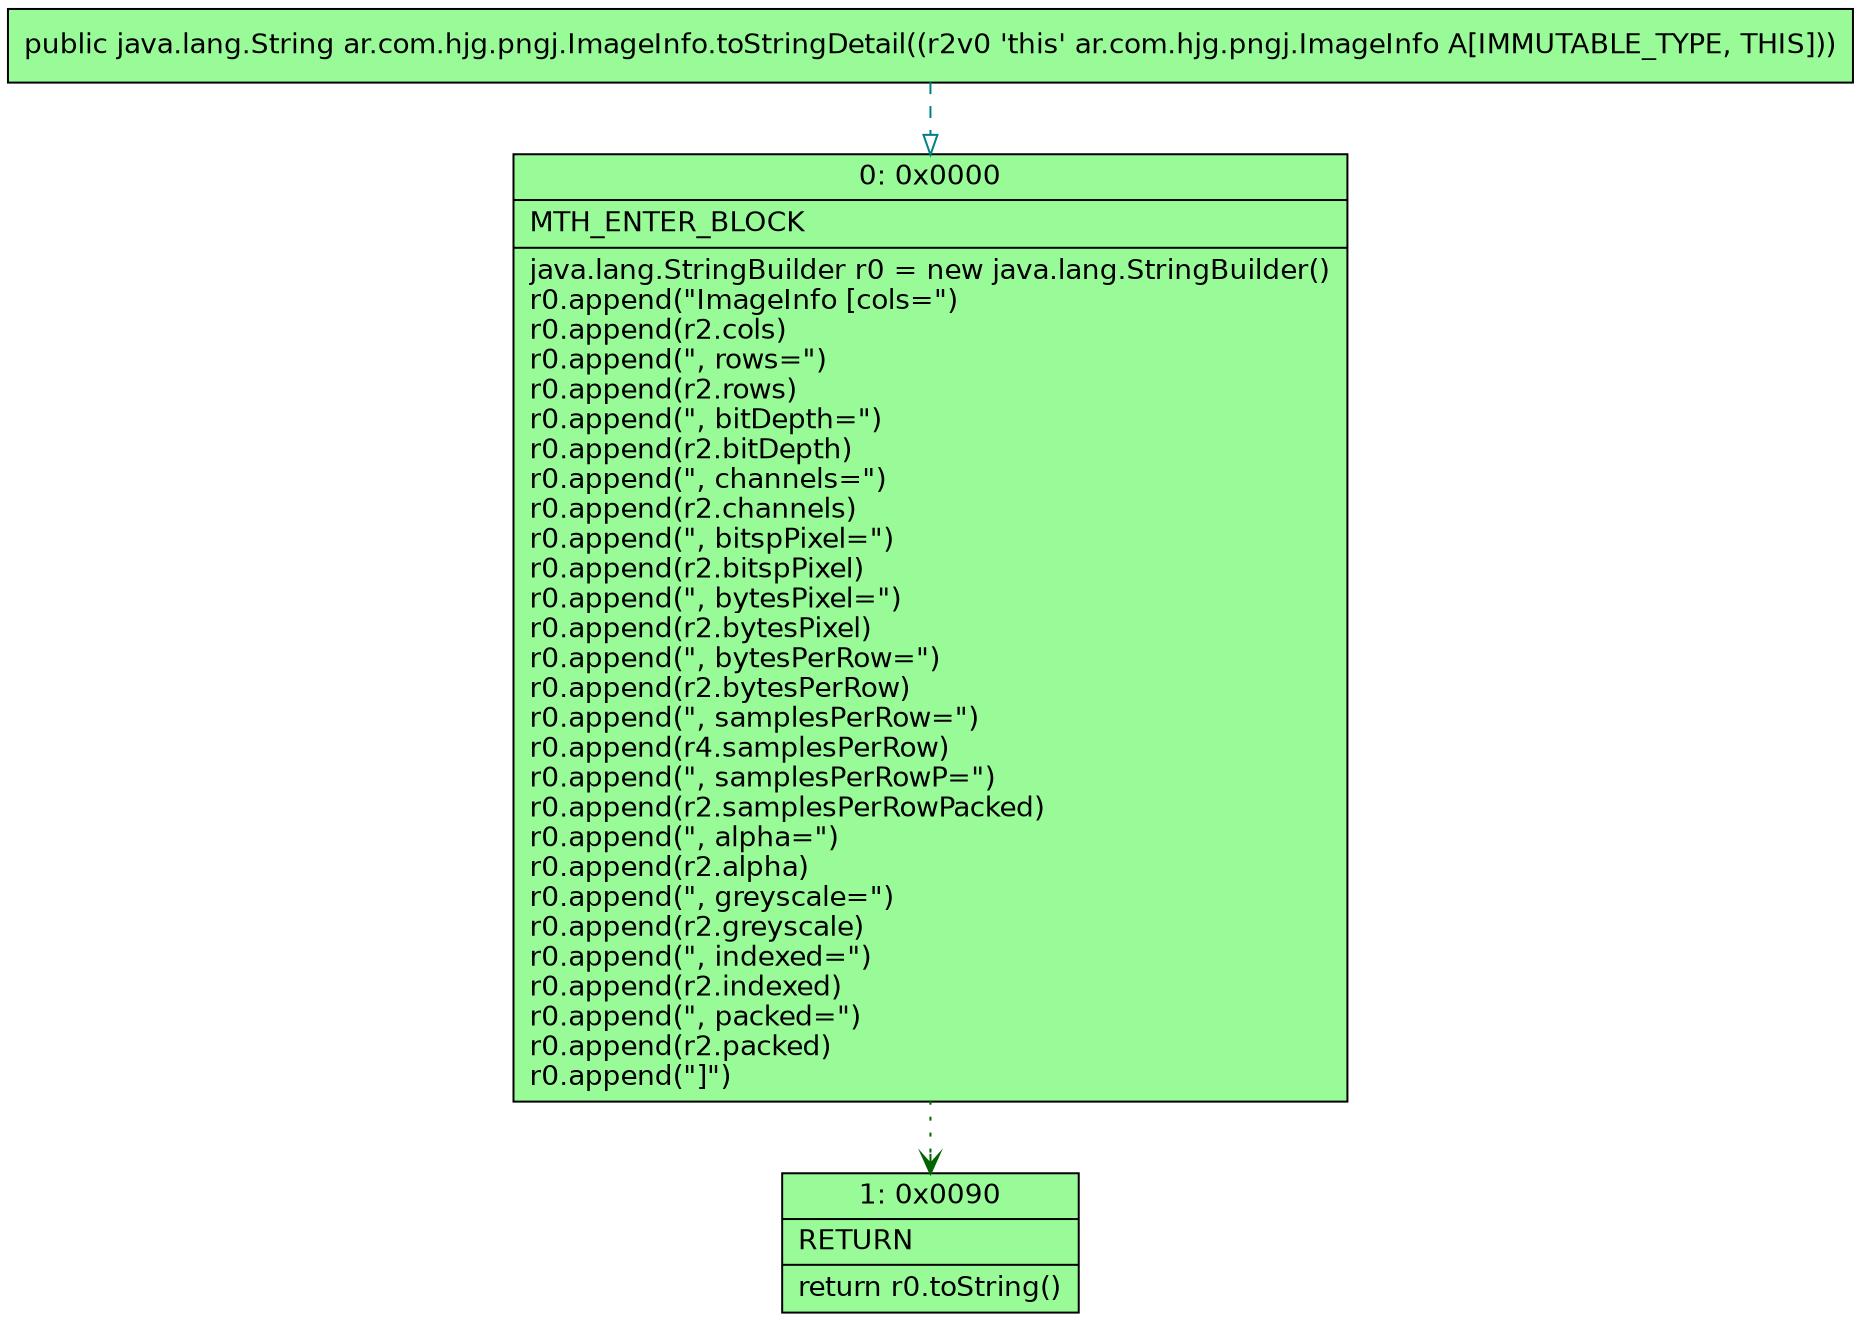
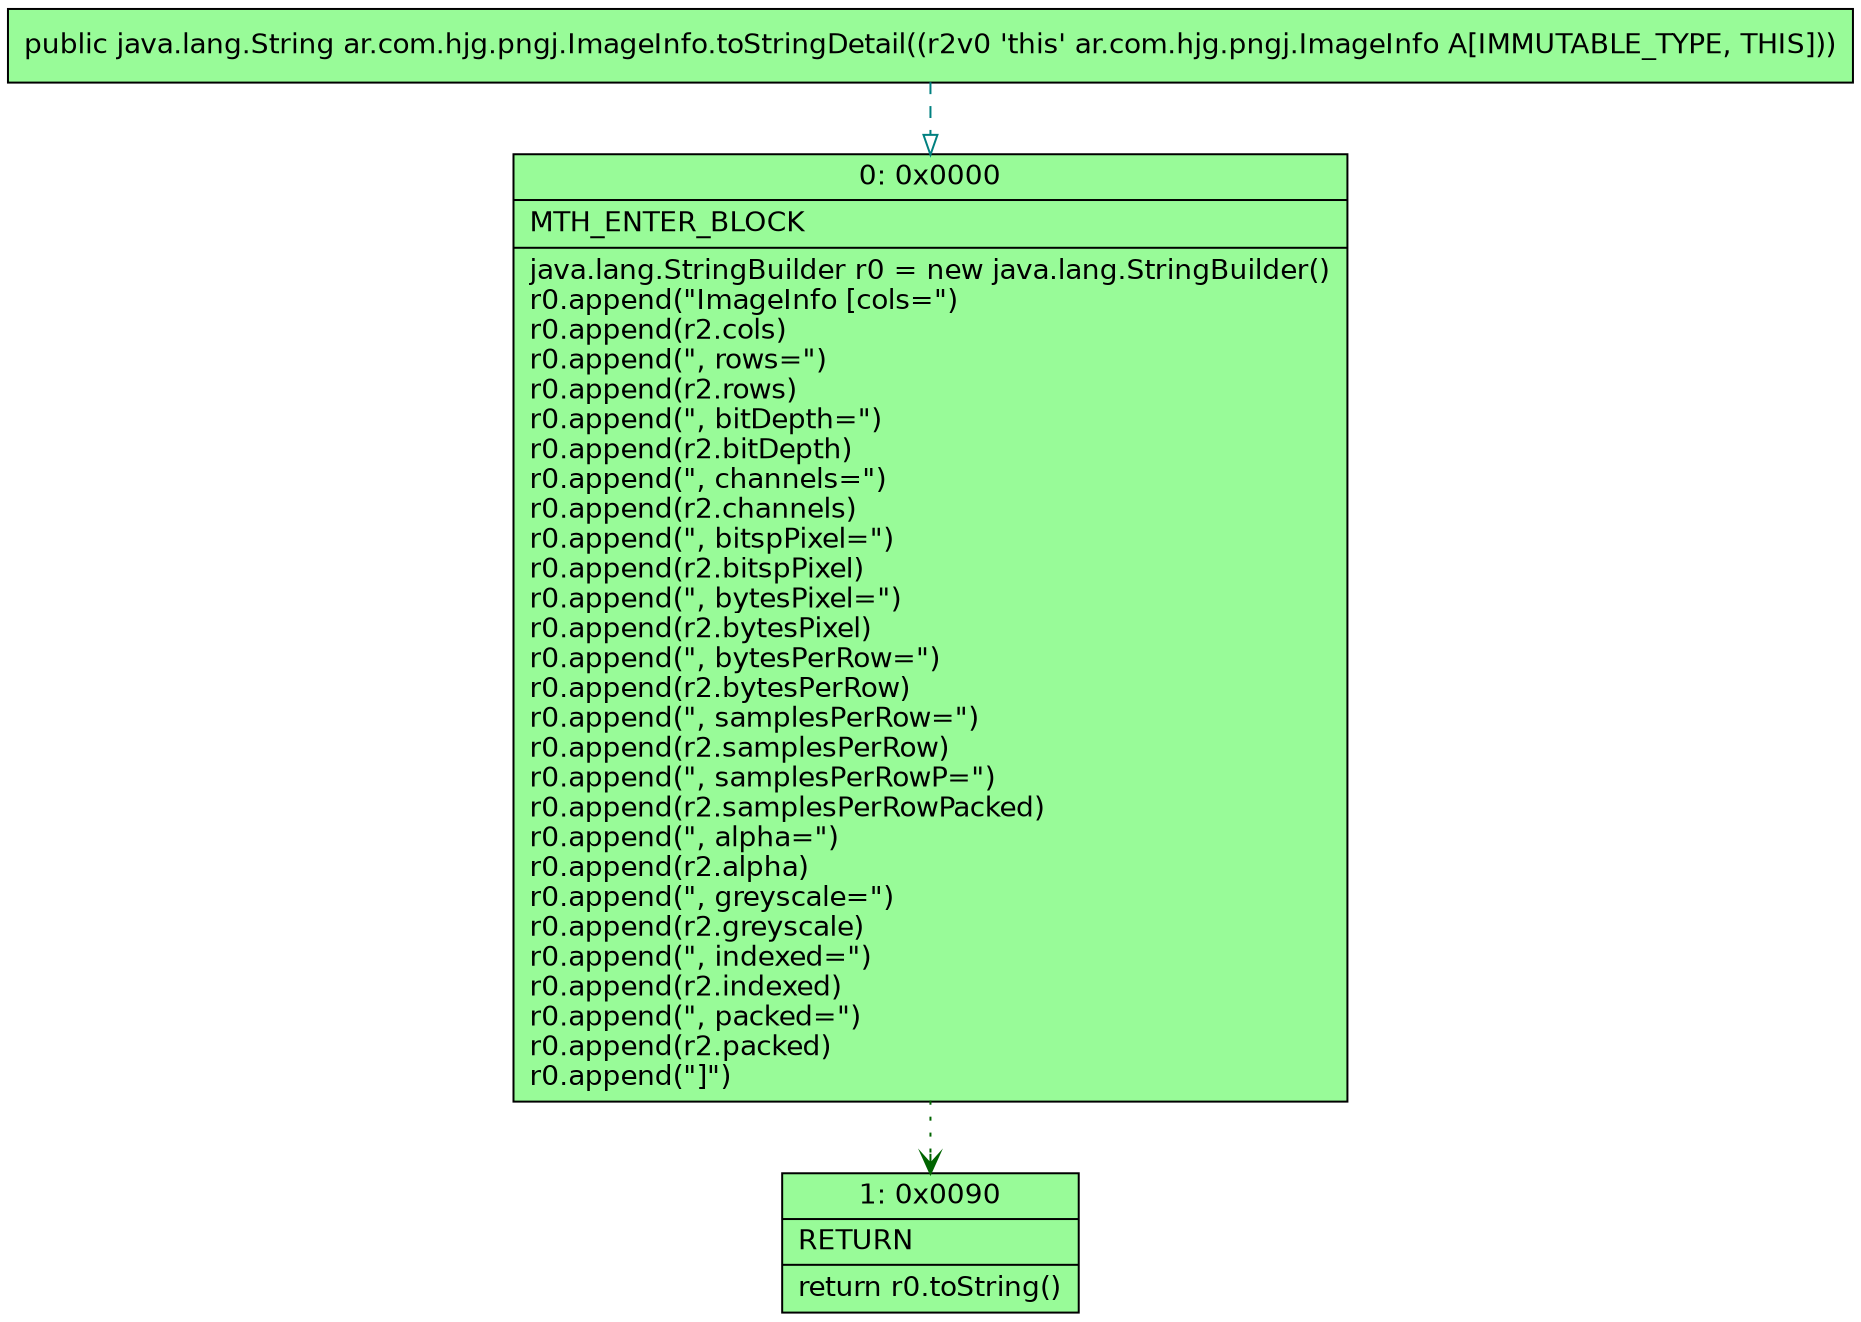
(739, 748) -> (739, 748)
